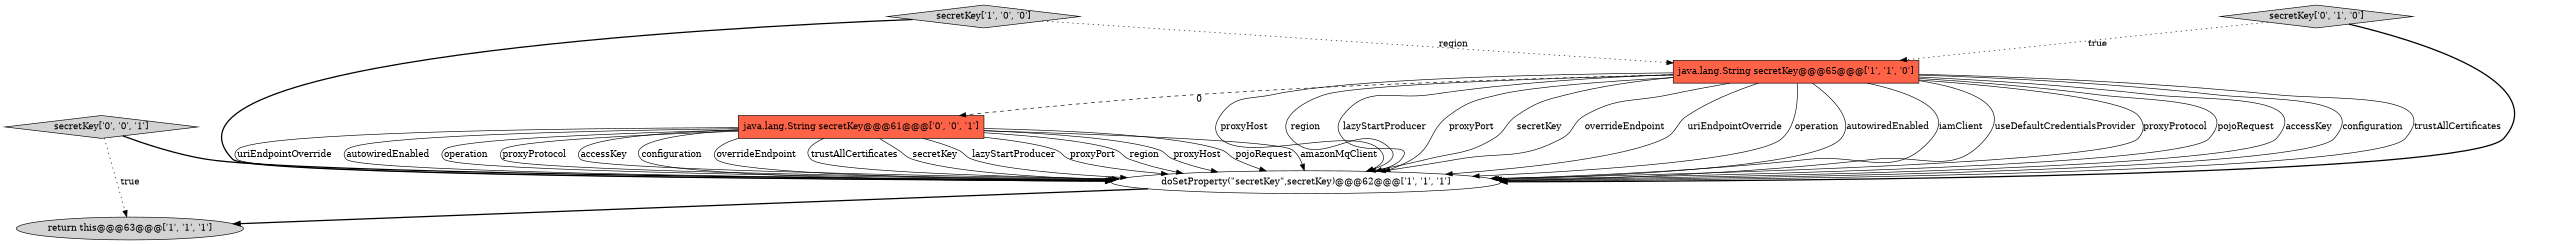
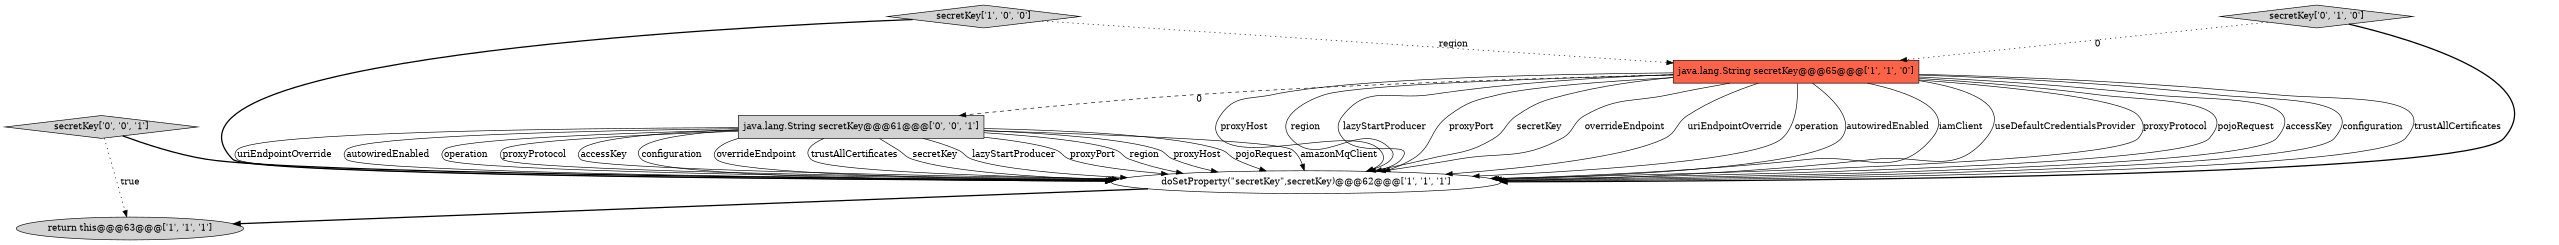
(2098, 44) -> (2098, 44)
(861, 127) -> (861, 127)
